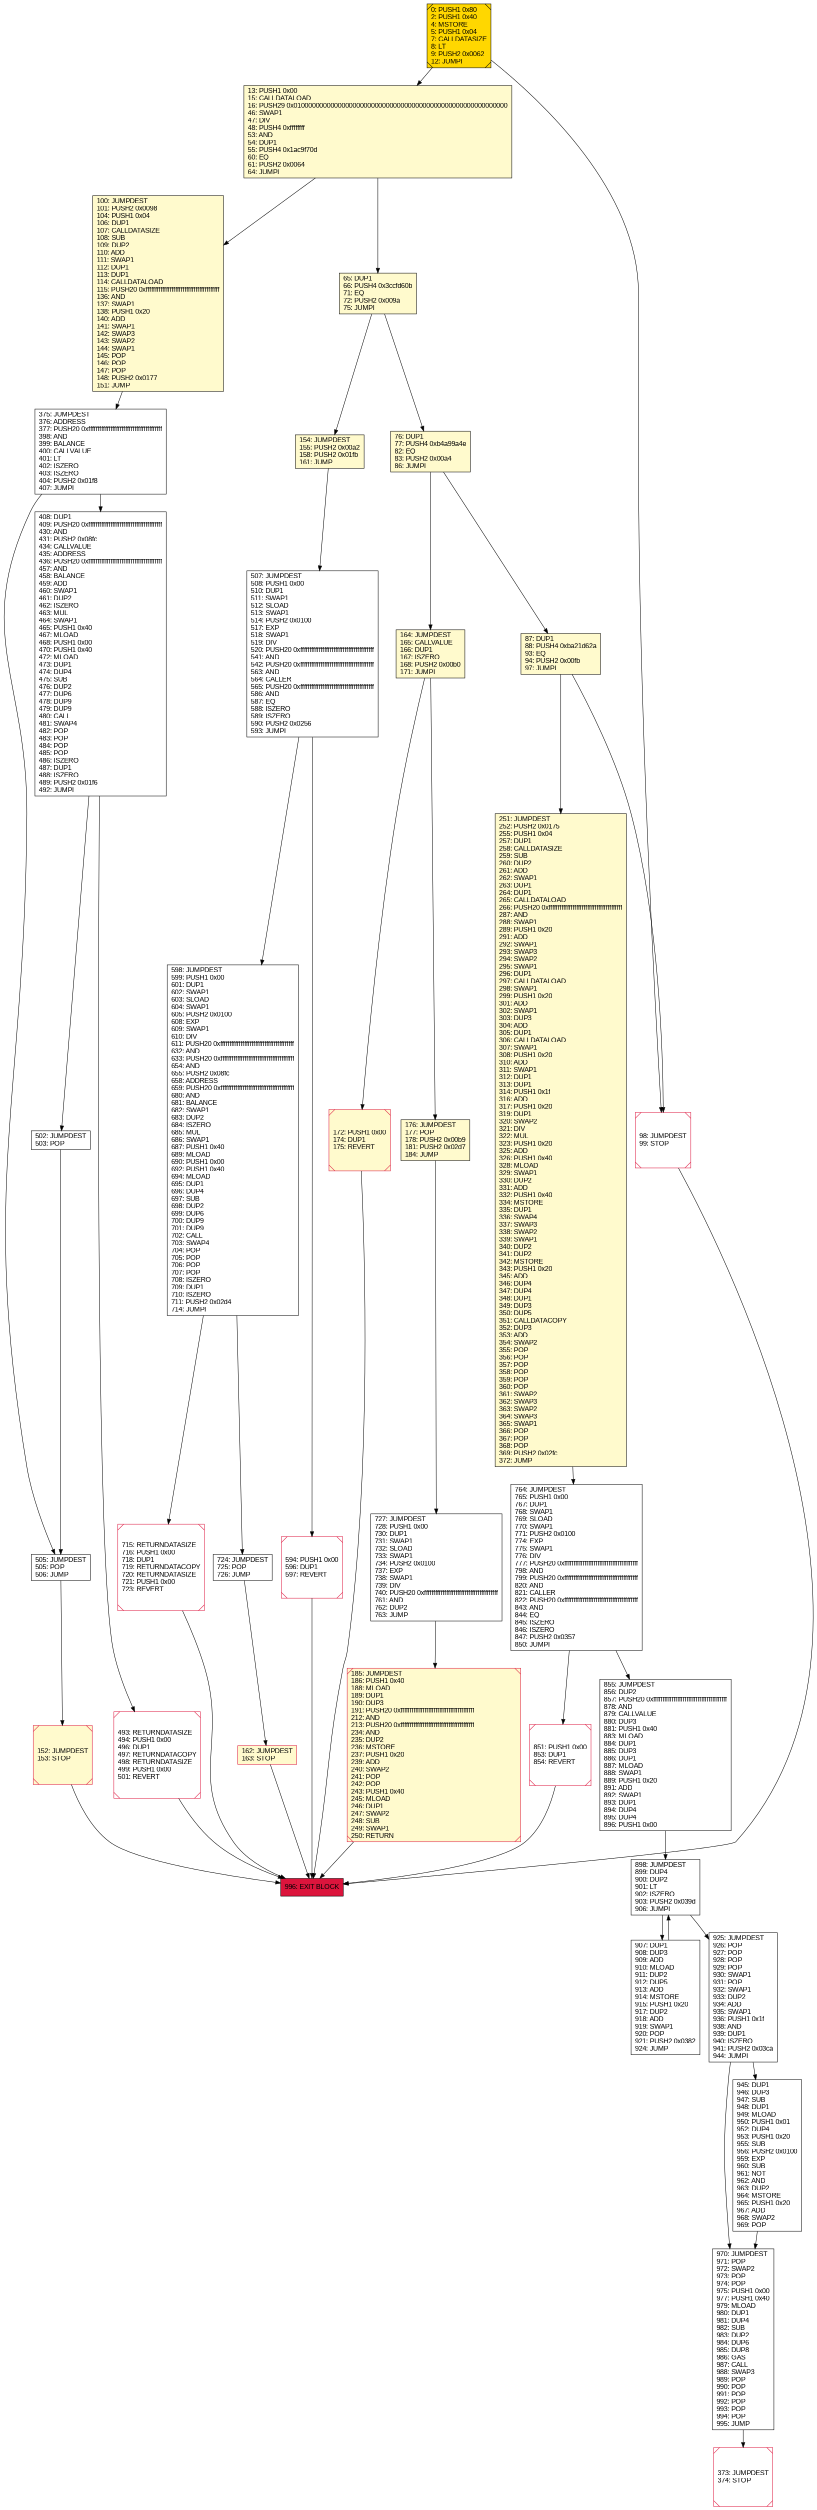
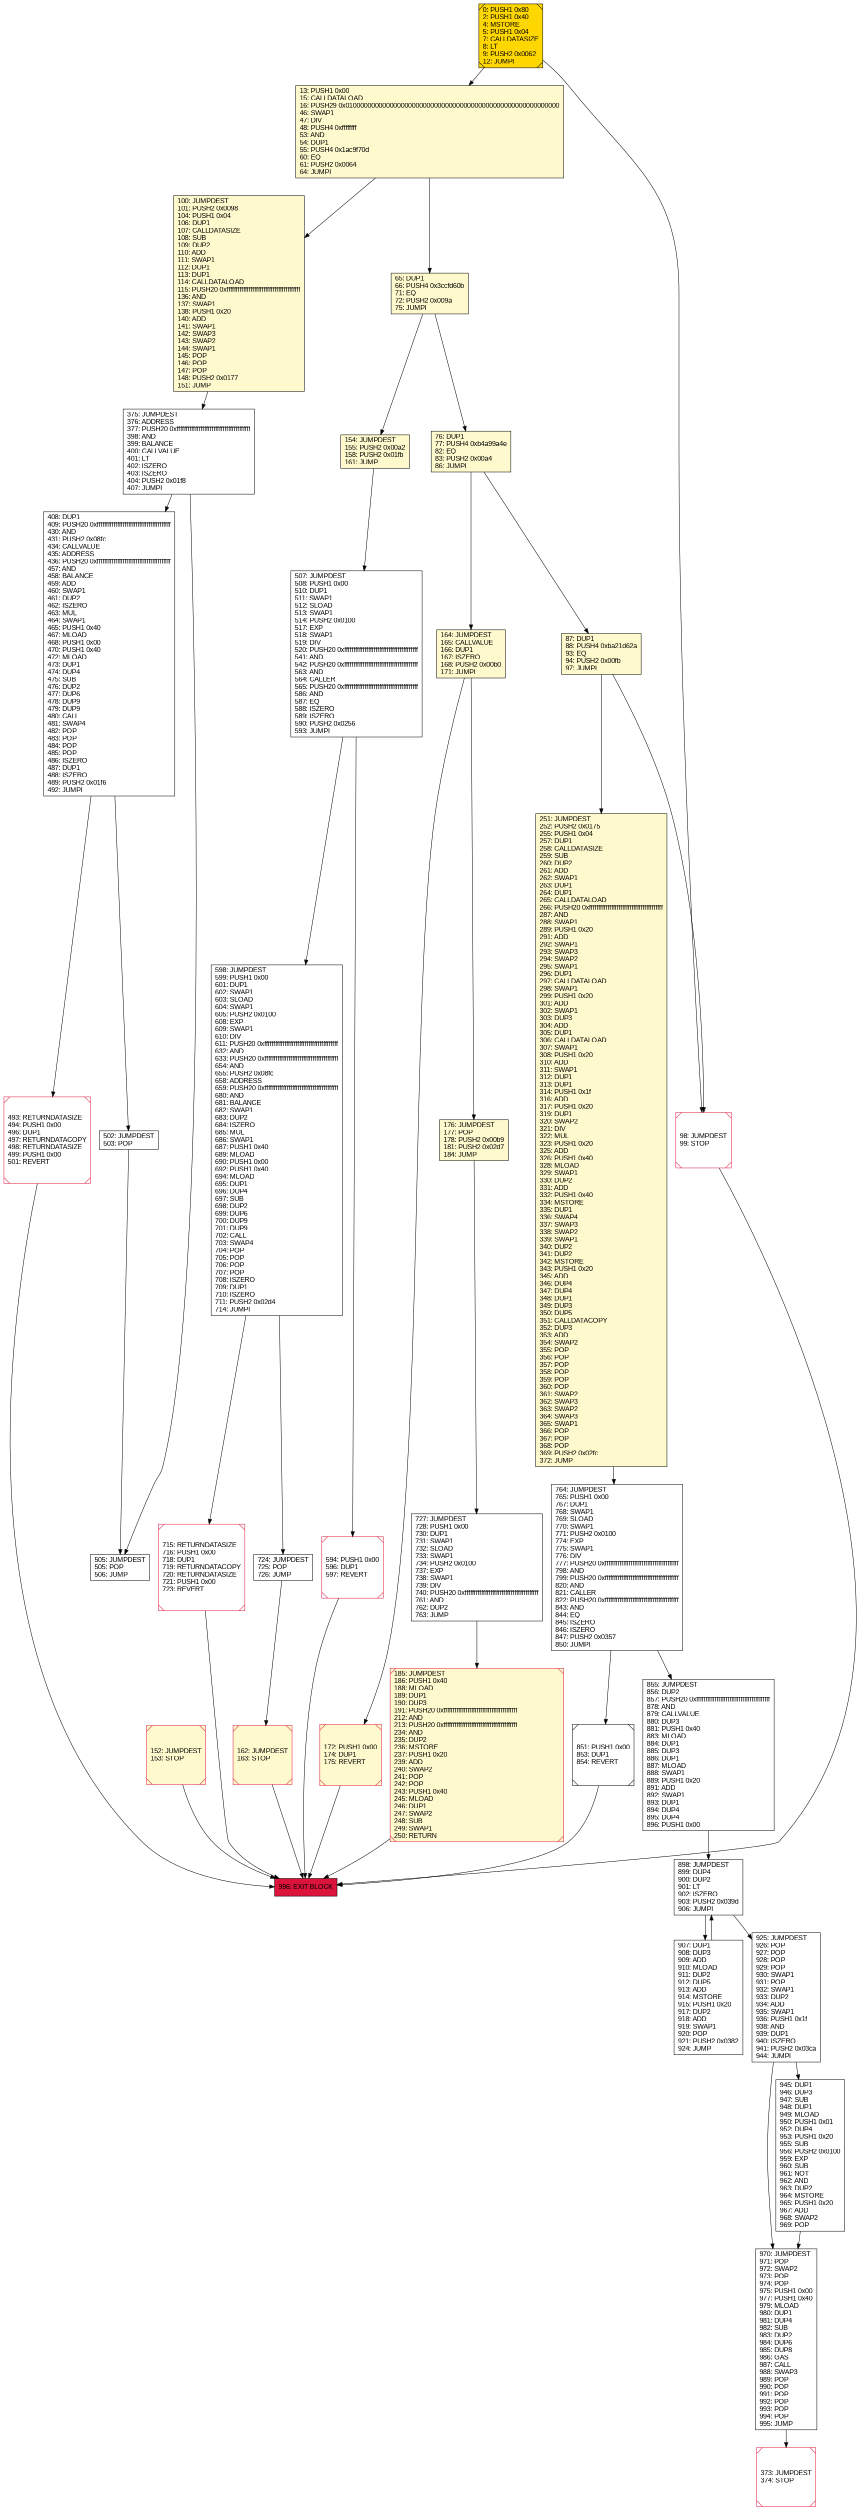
(62, 1651) -> none
(267, 1755) -> (263, 1755)
(560, 1755) -> (603, 1755)
